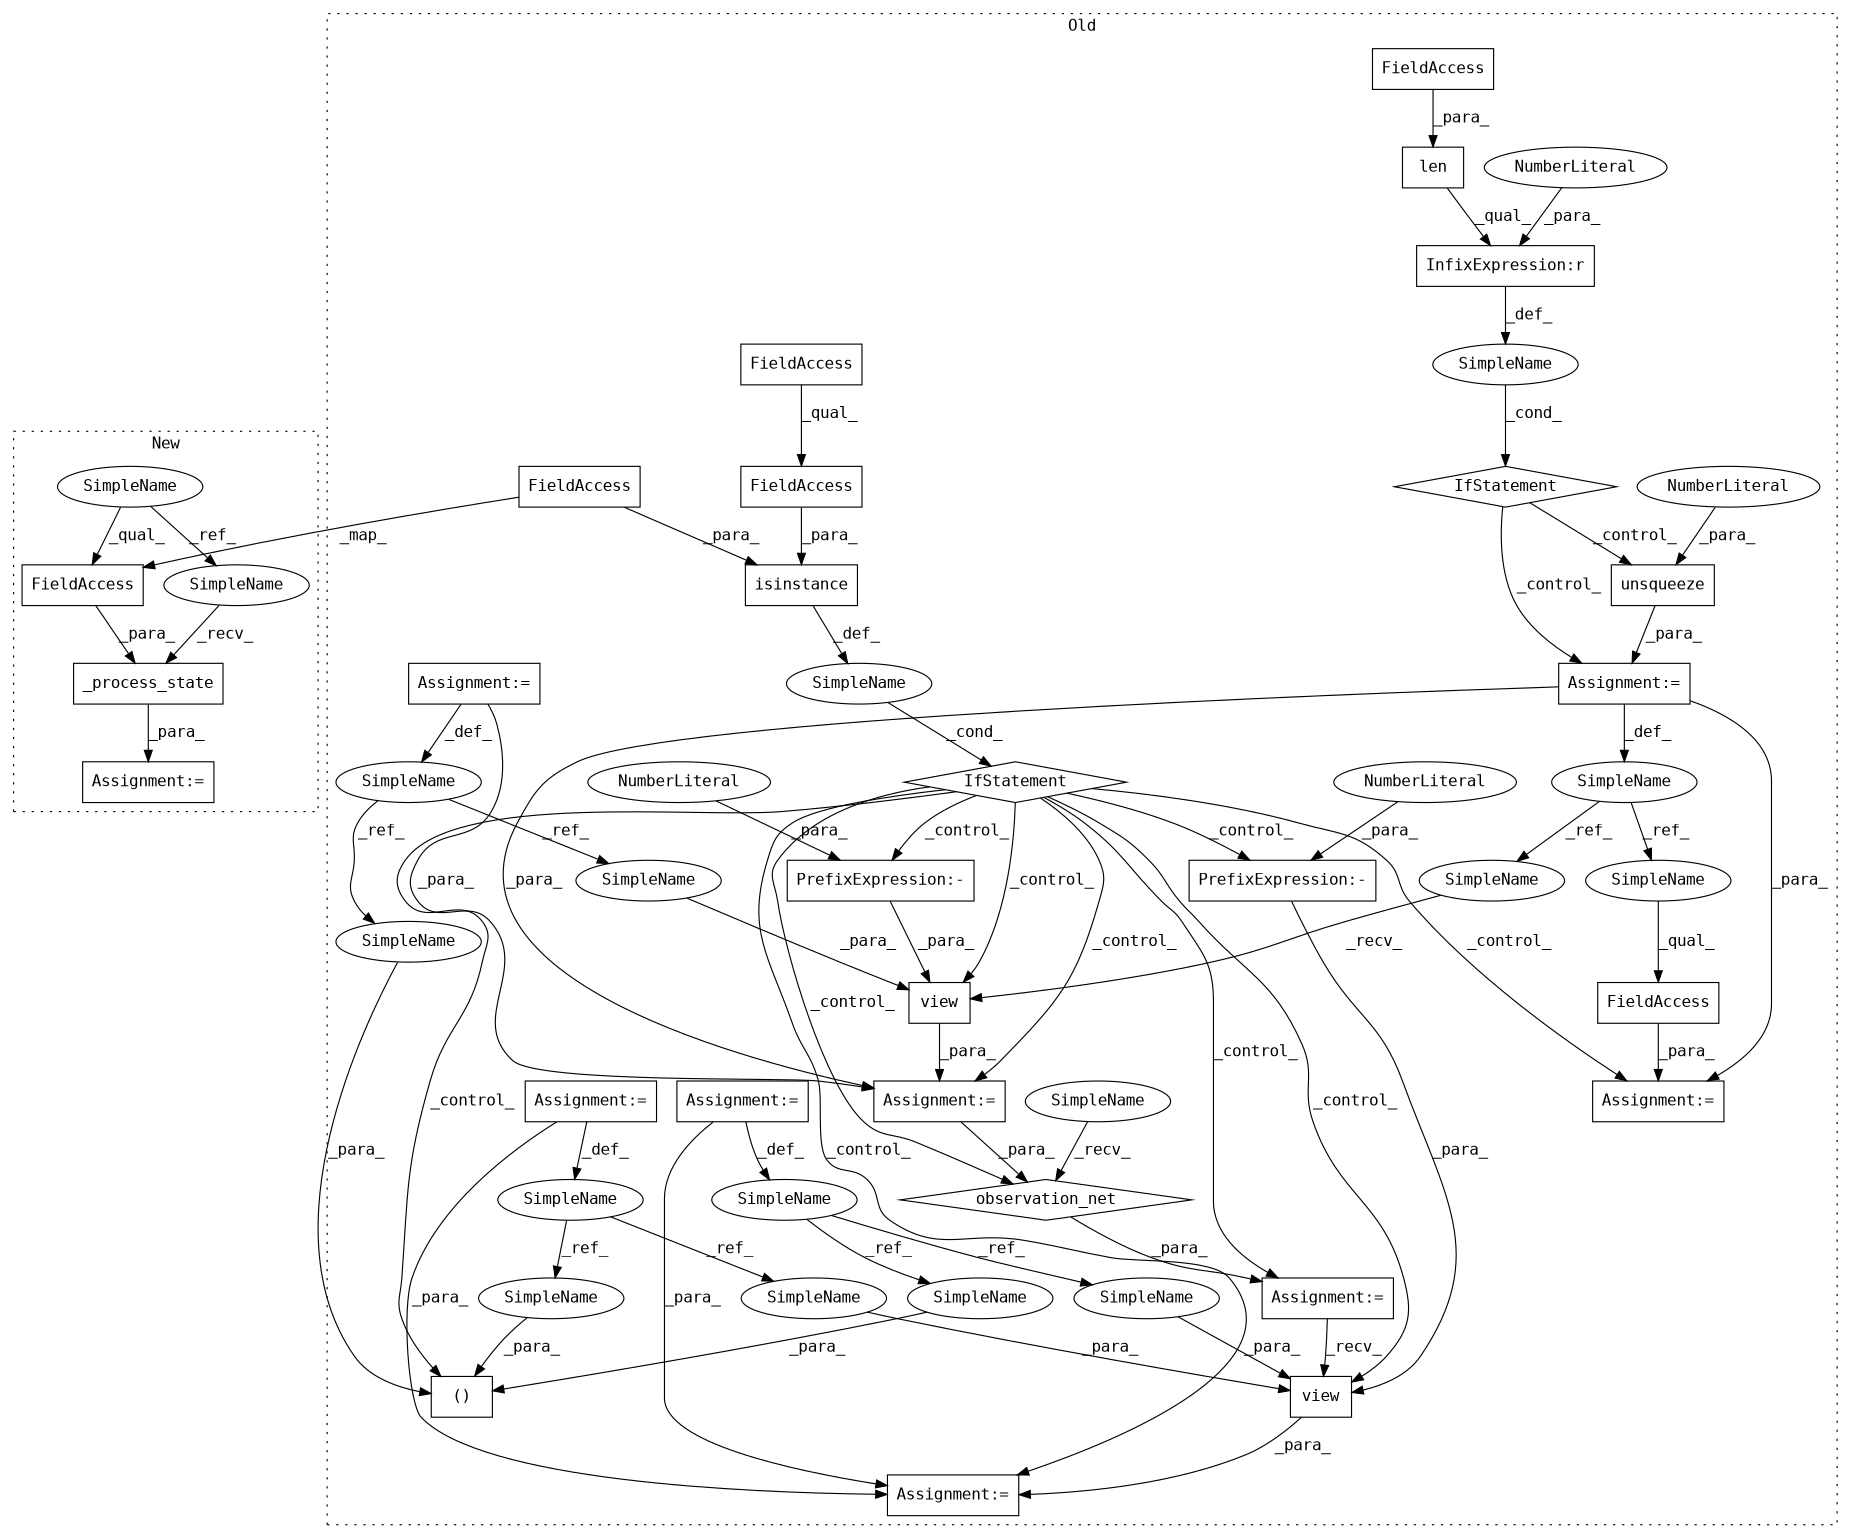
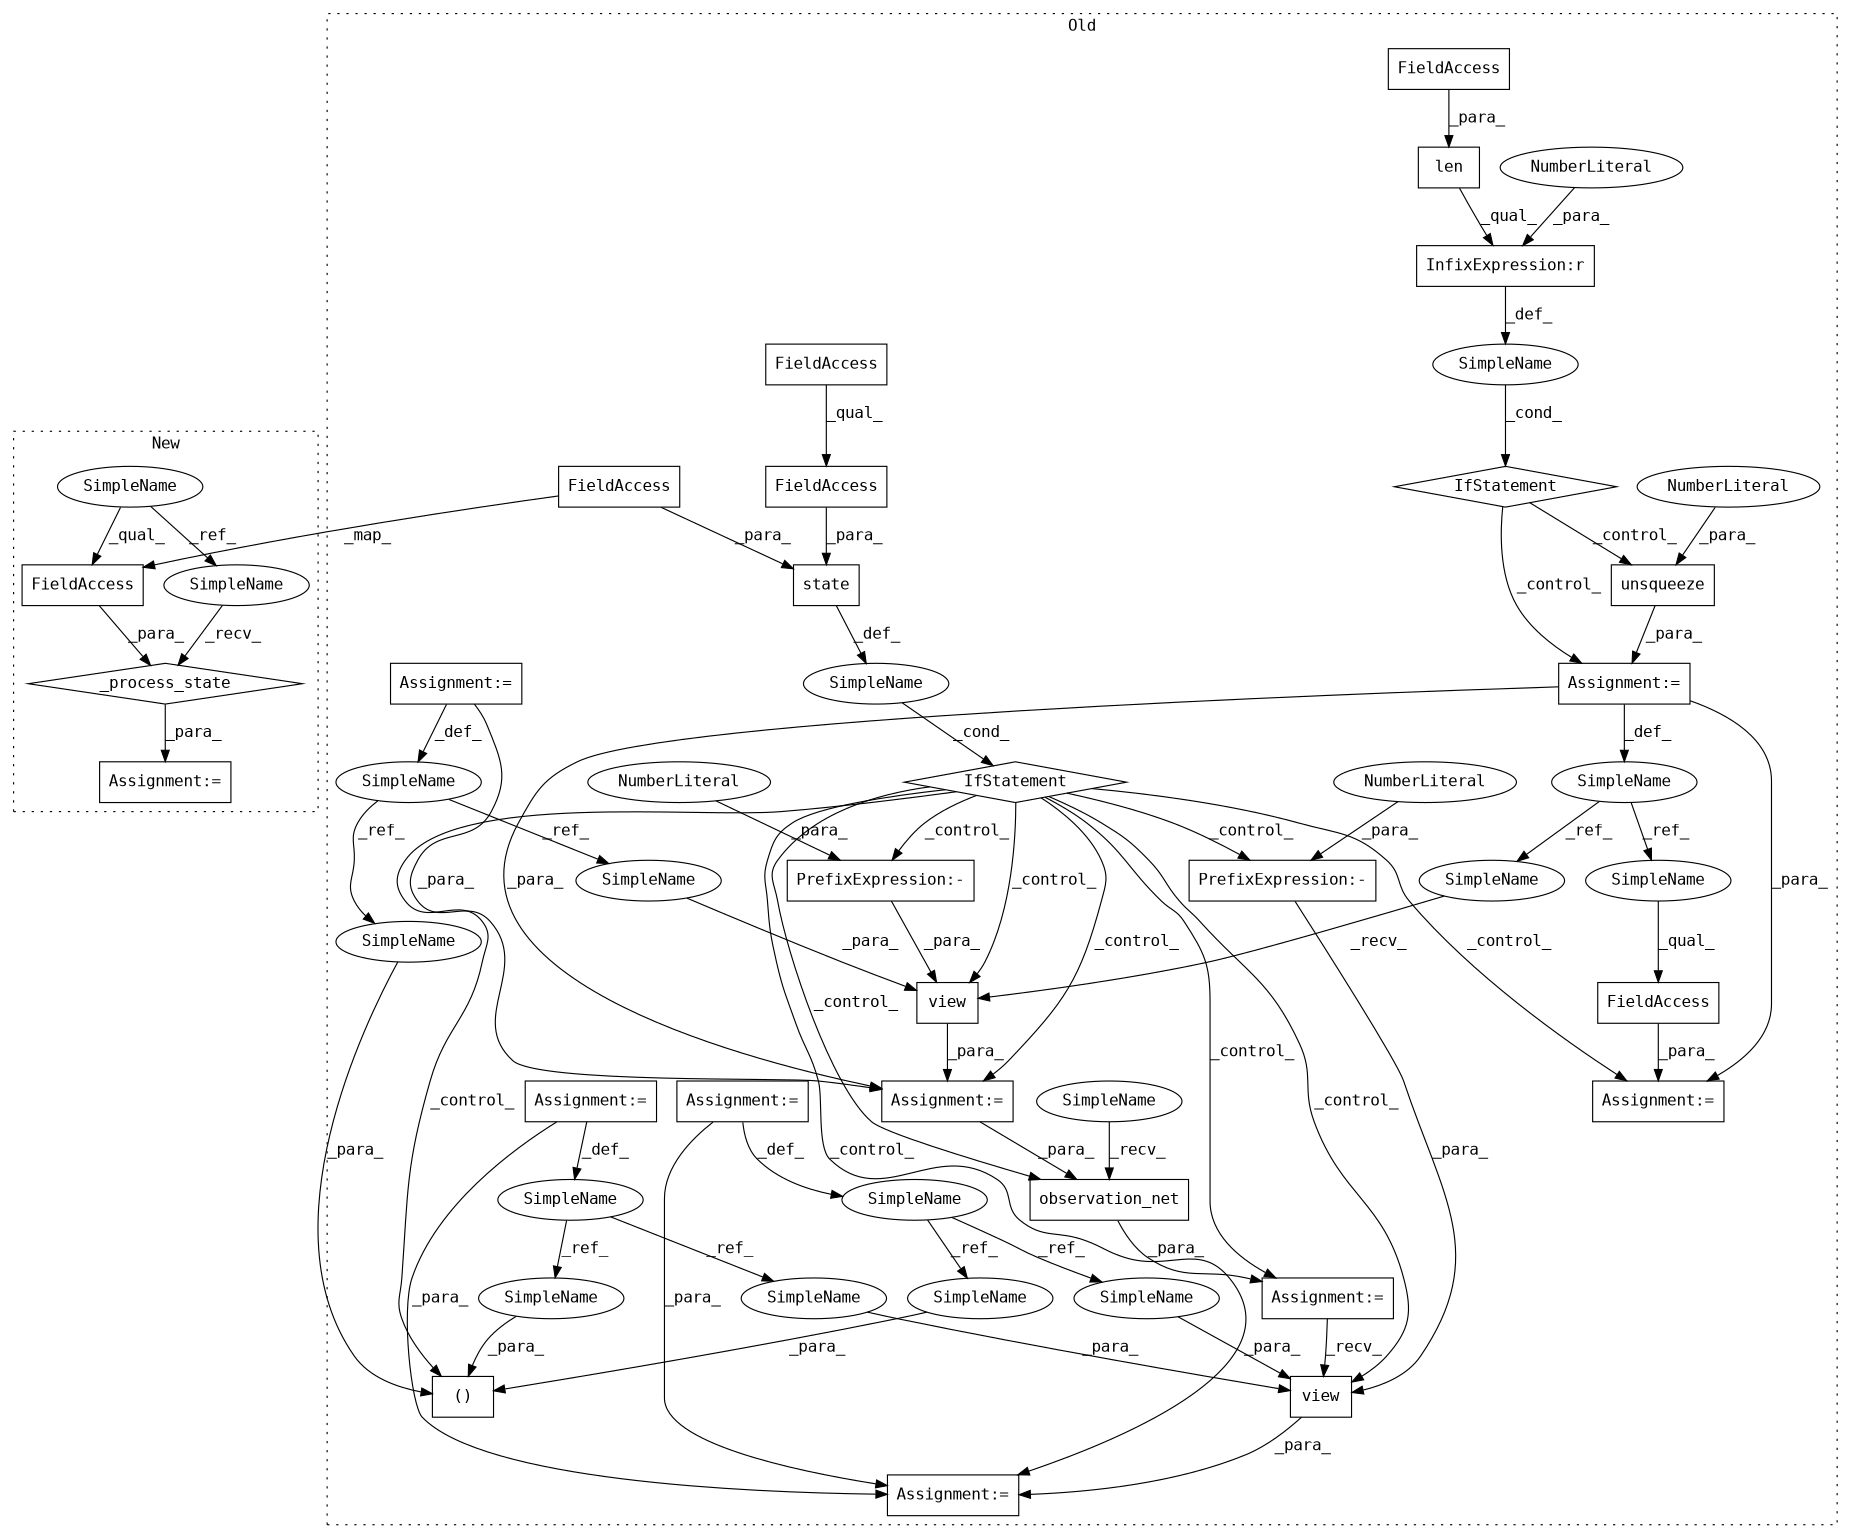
(801, 585) -> (826, 585)
(148, 684) -> (165, 684)
(1046, 1200) -> (1109, 1200)
